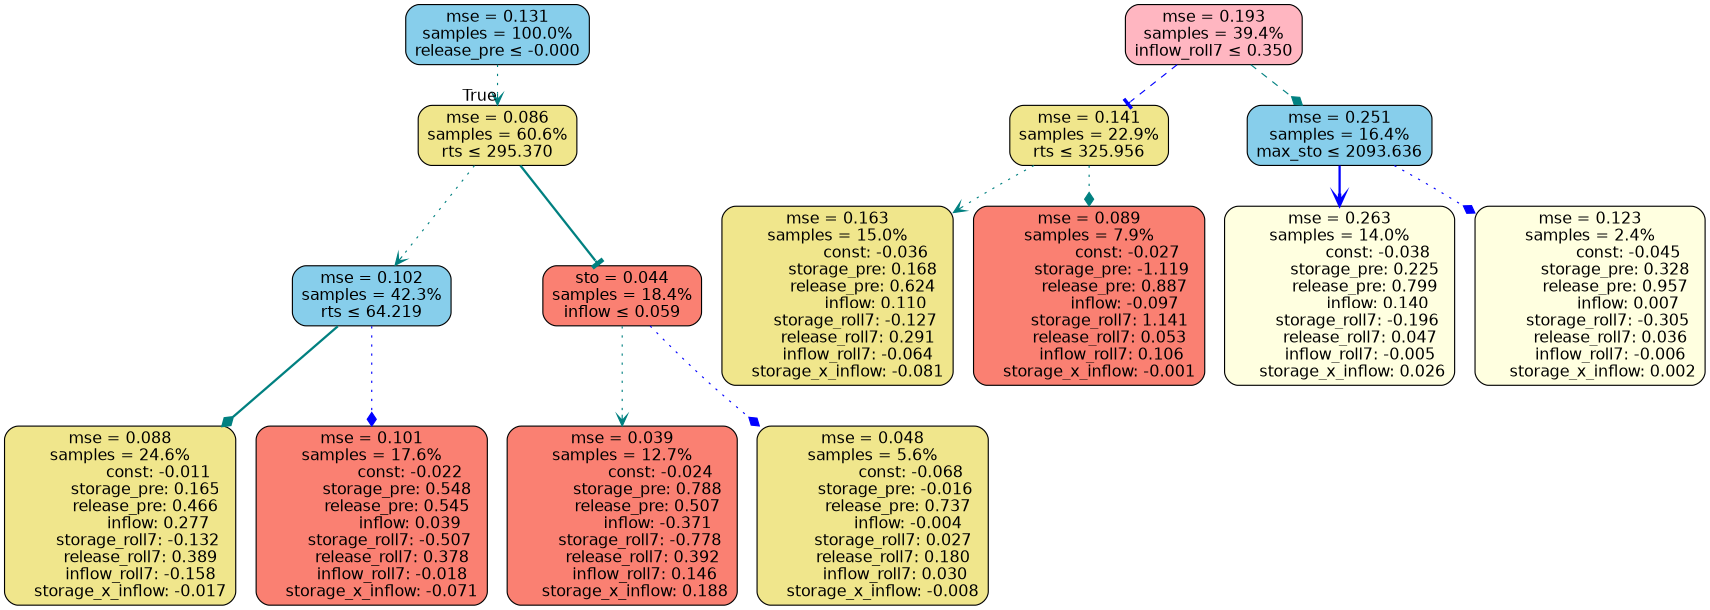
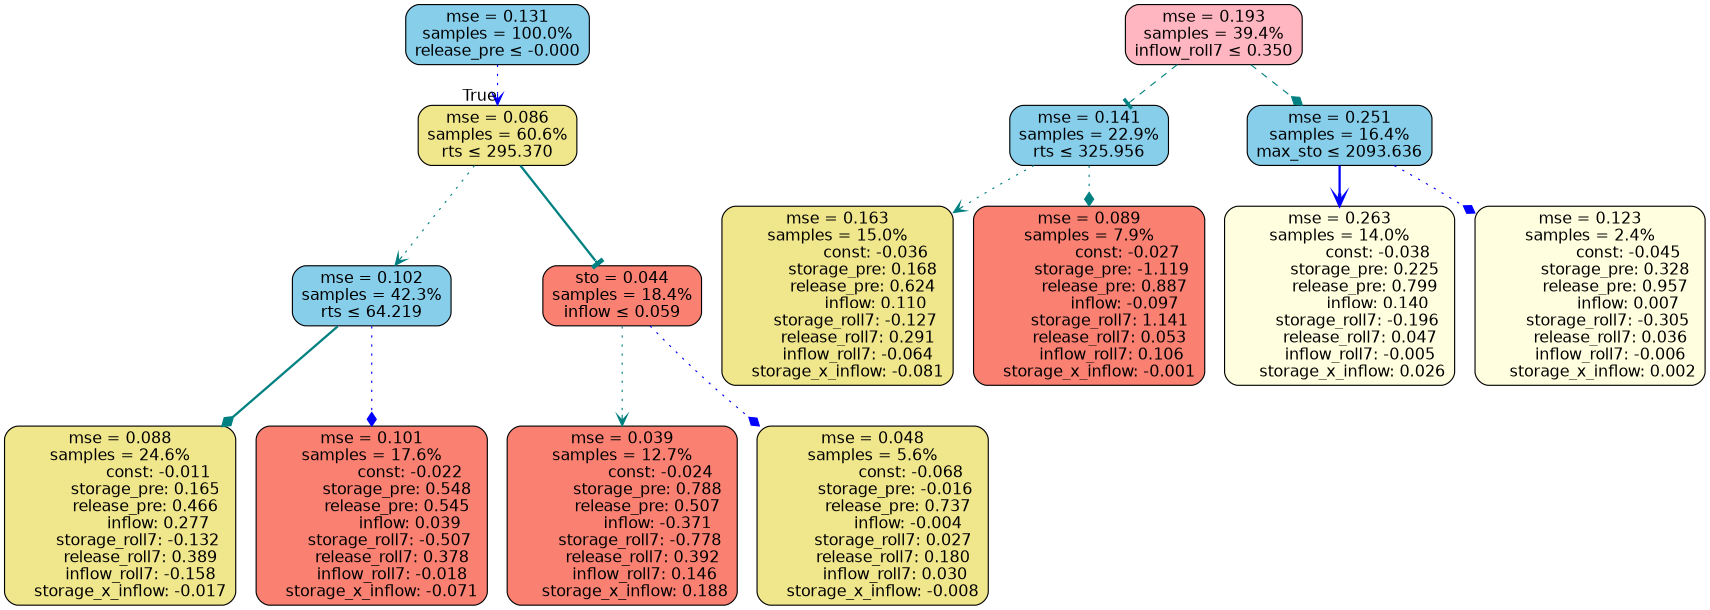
(498, 79) -> (498, 79)
(1154, 83) -> (1154, 83)
(1089, 135) -> (1089, 135)
